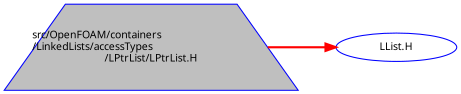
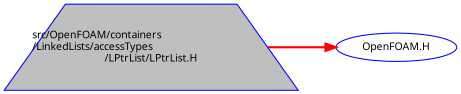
(396, 47) -> (396, 47)
